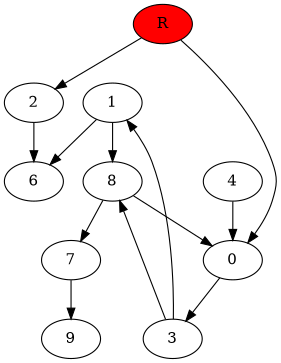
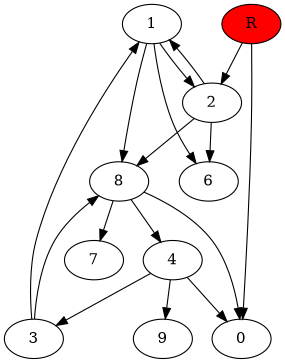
none -> (173, 61)
none -> (191, 66)
none -> (170, 139)
none -> (143, 216)
(71, 294) -> (169, 294)
(206, 295) -> (108, 297)
